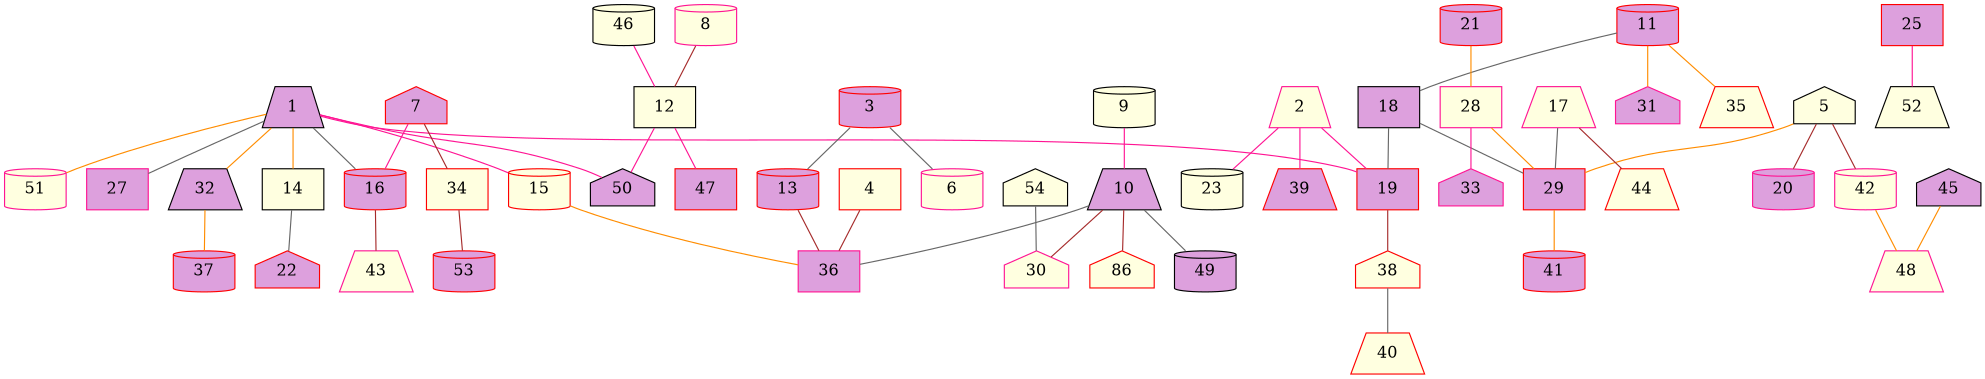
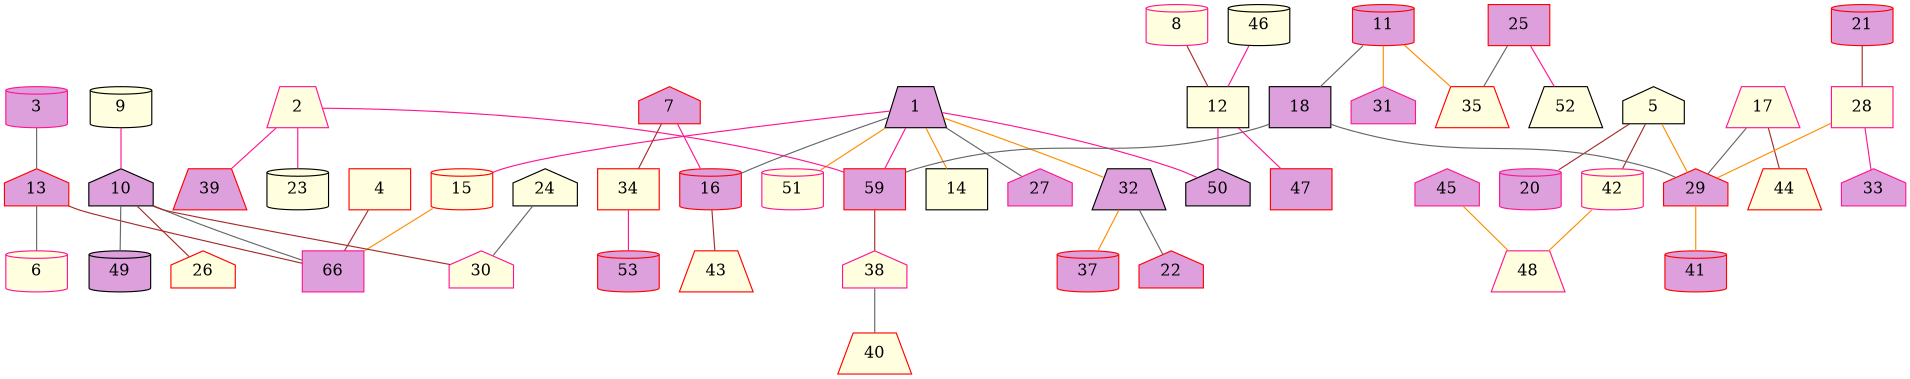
(1471, 65) -> (1862, 66)
none -> (1496, 66)
(870, 107) -> (37, 107)
(911, 148) -> (37, 229)
(117, 189) -> (1040, 189)
(788, 189) -> (37, 189)
(1035, 189) -> (545, 189)
(1124, 189) -> (121, 189)
(1388, 189) -> (875, 189)
(1554, 189) -> (1696, 189)
(1949, 189) -> (1447, 189)
(461, 230) -> (628, 230)
(290, 231) -> (1151, 232)
(376, 271) -> (716, 271)
(829, 271) -> (333, 271)
(1122, 271) -> (203, 271)
(1388, 271) -> (875, 271)
